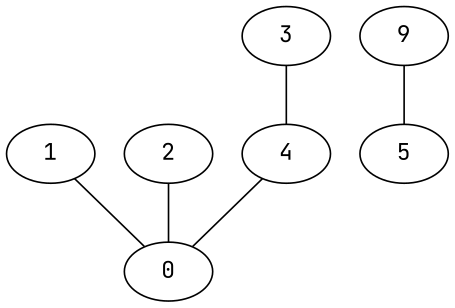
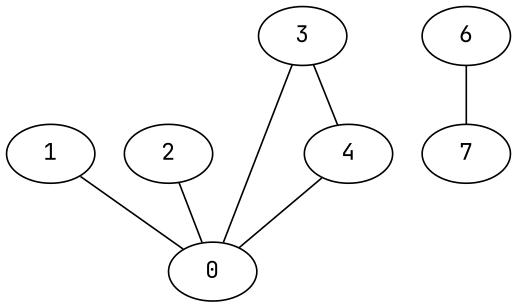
(404, 36) -> (466, 36)
none -> (258, 154)
(404, 154) -> (466, 154)
